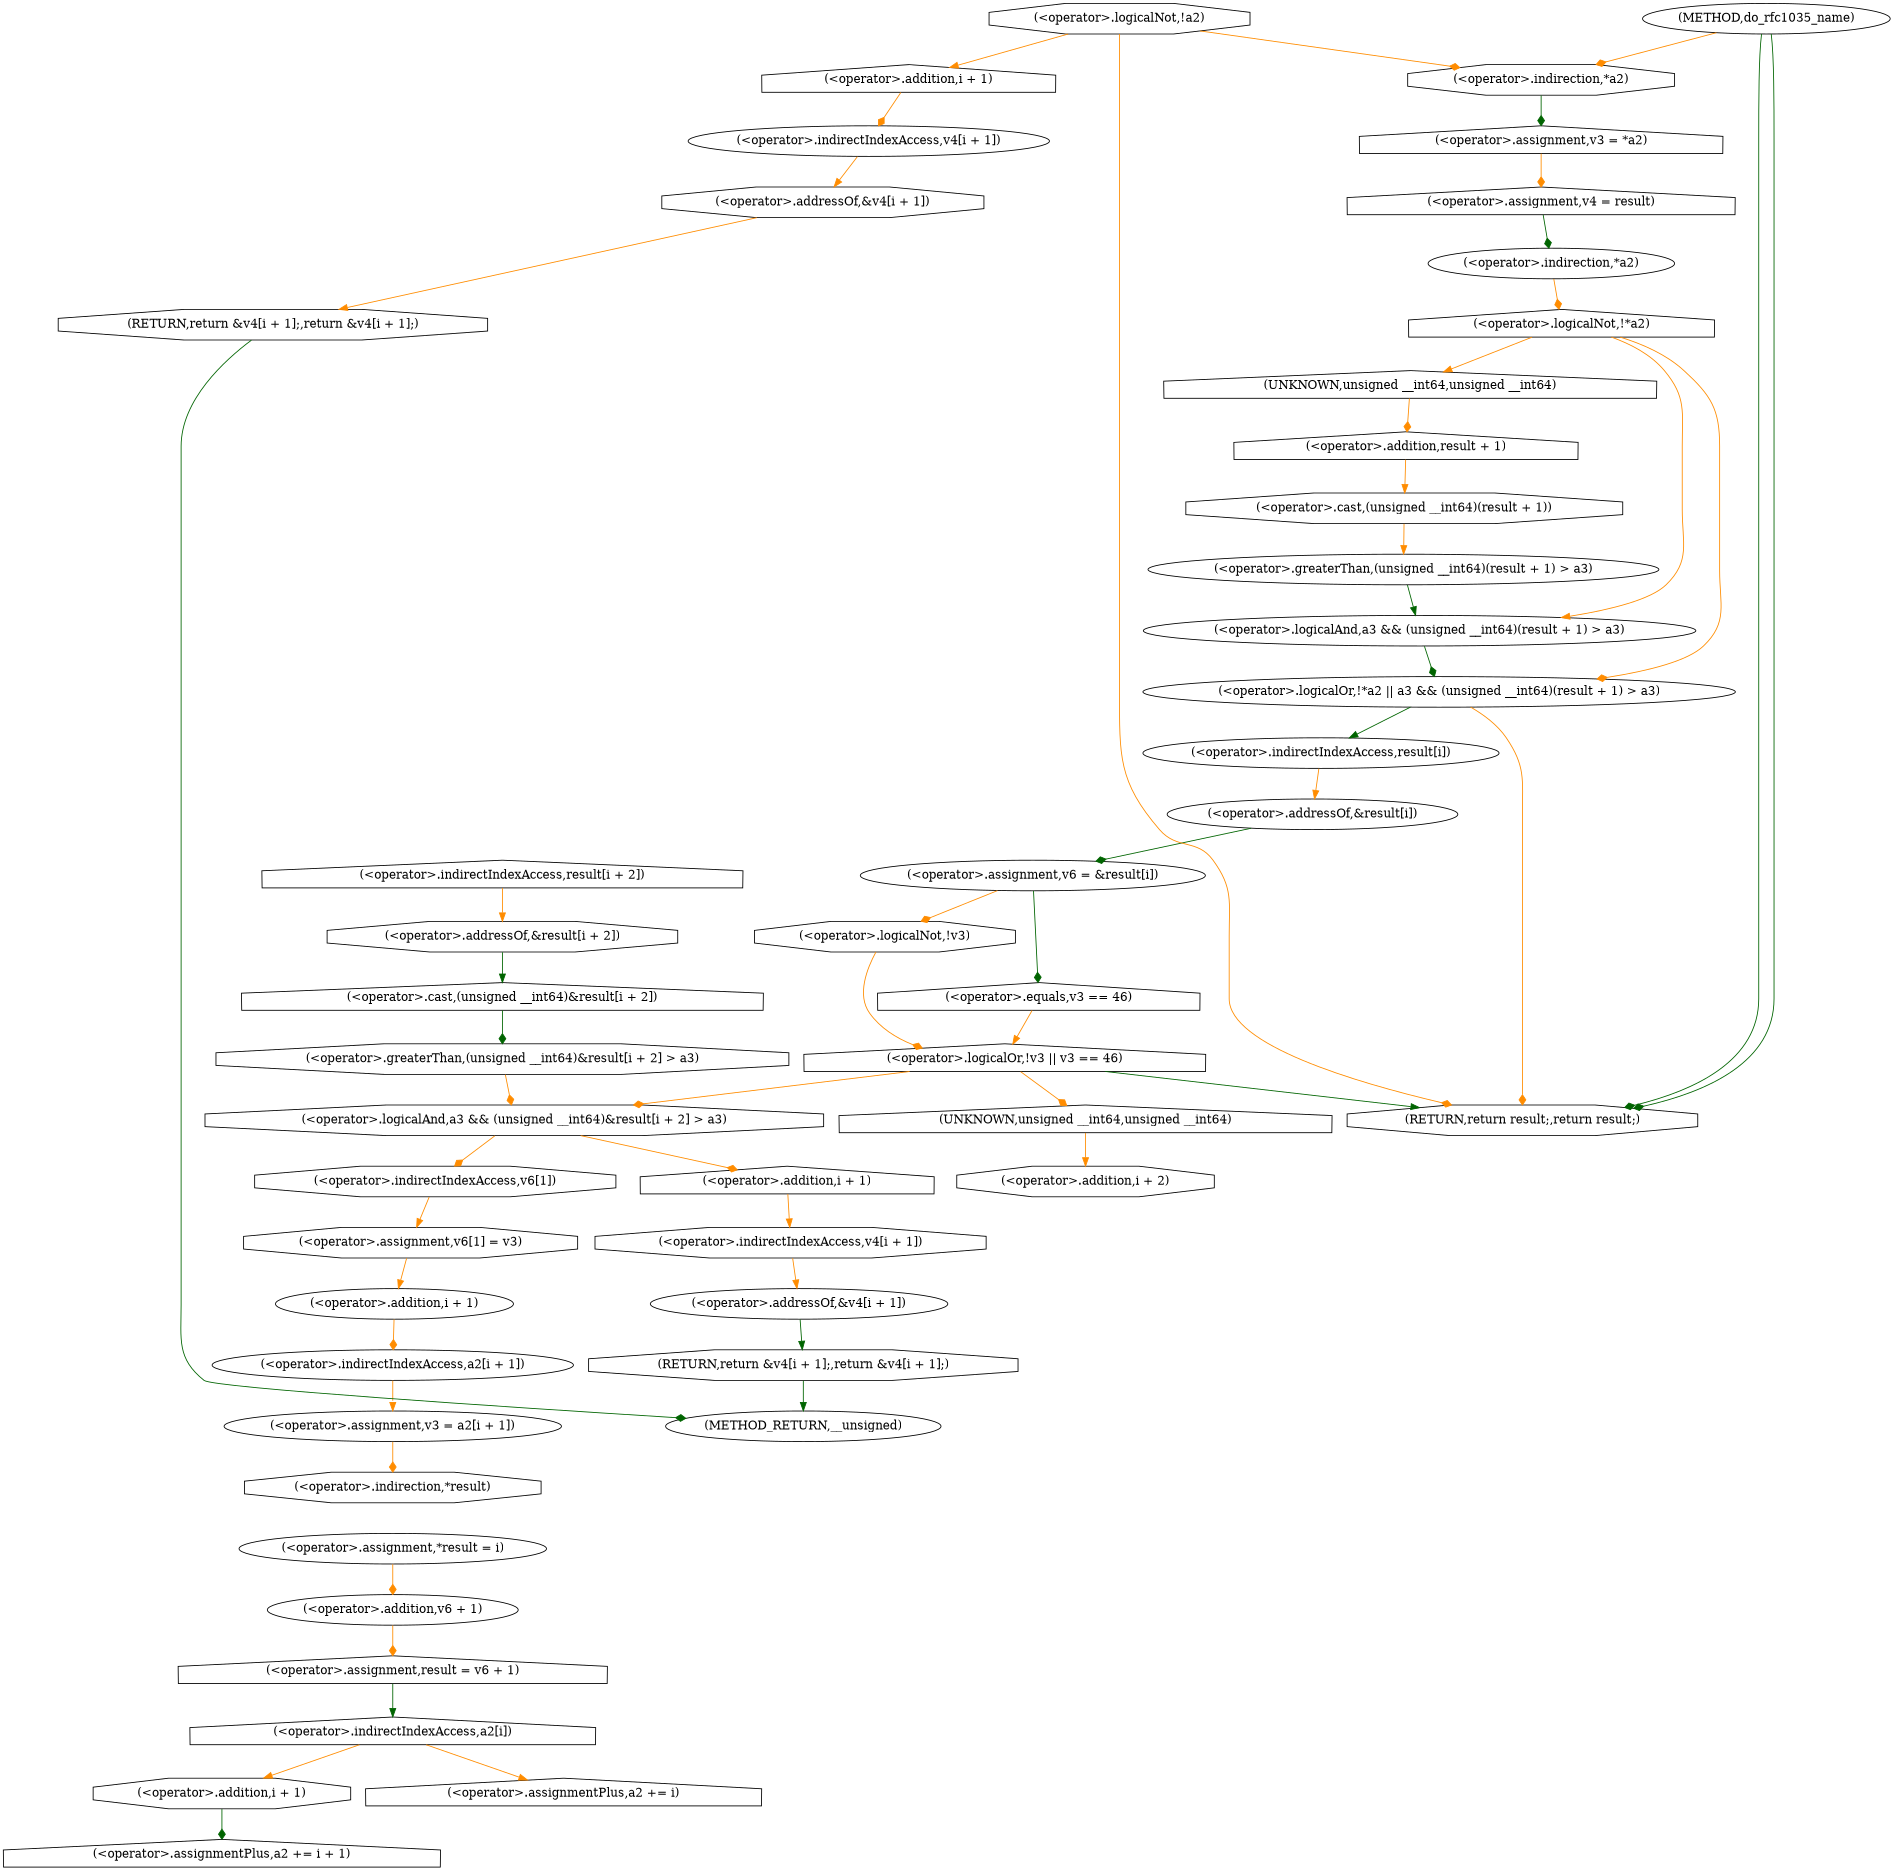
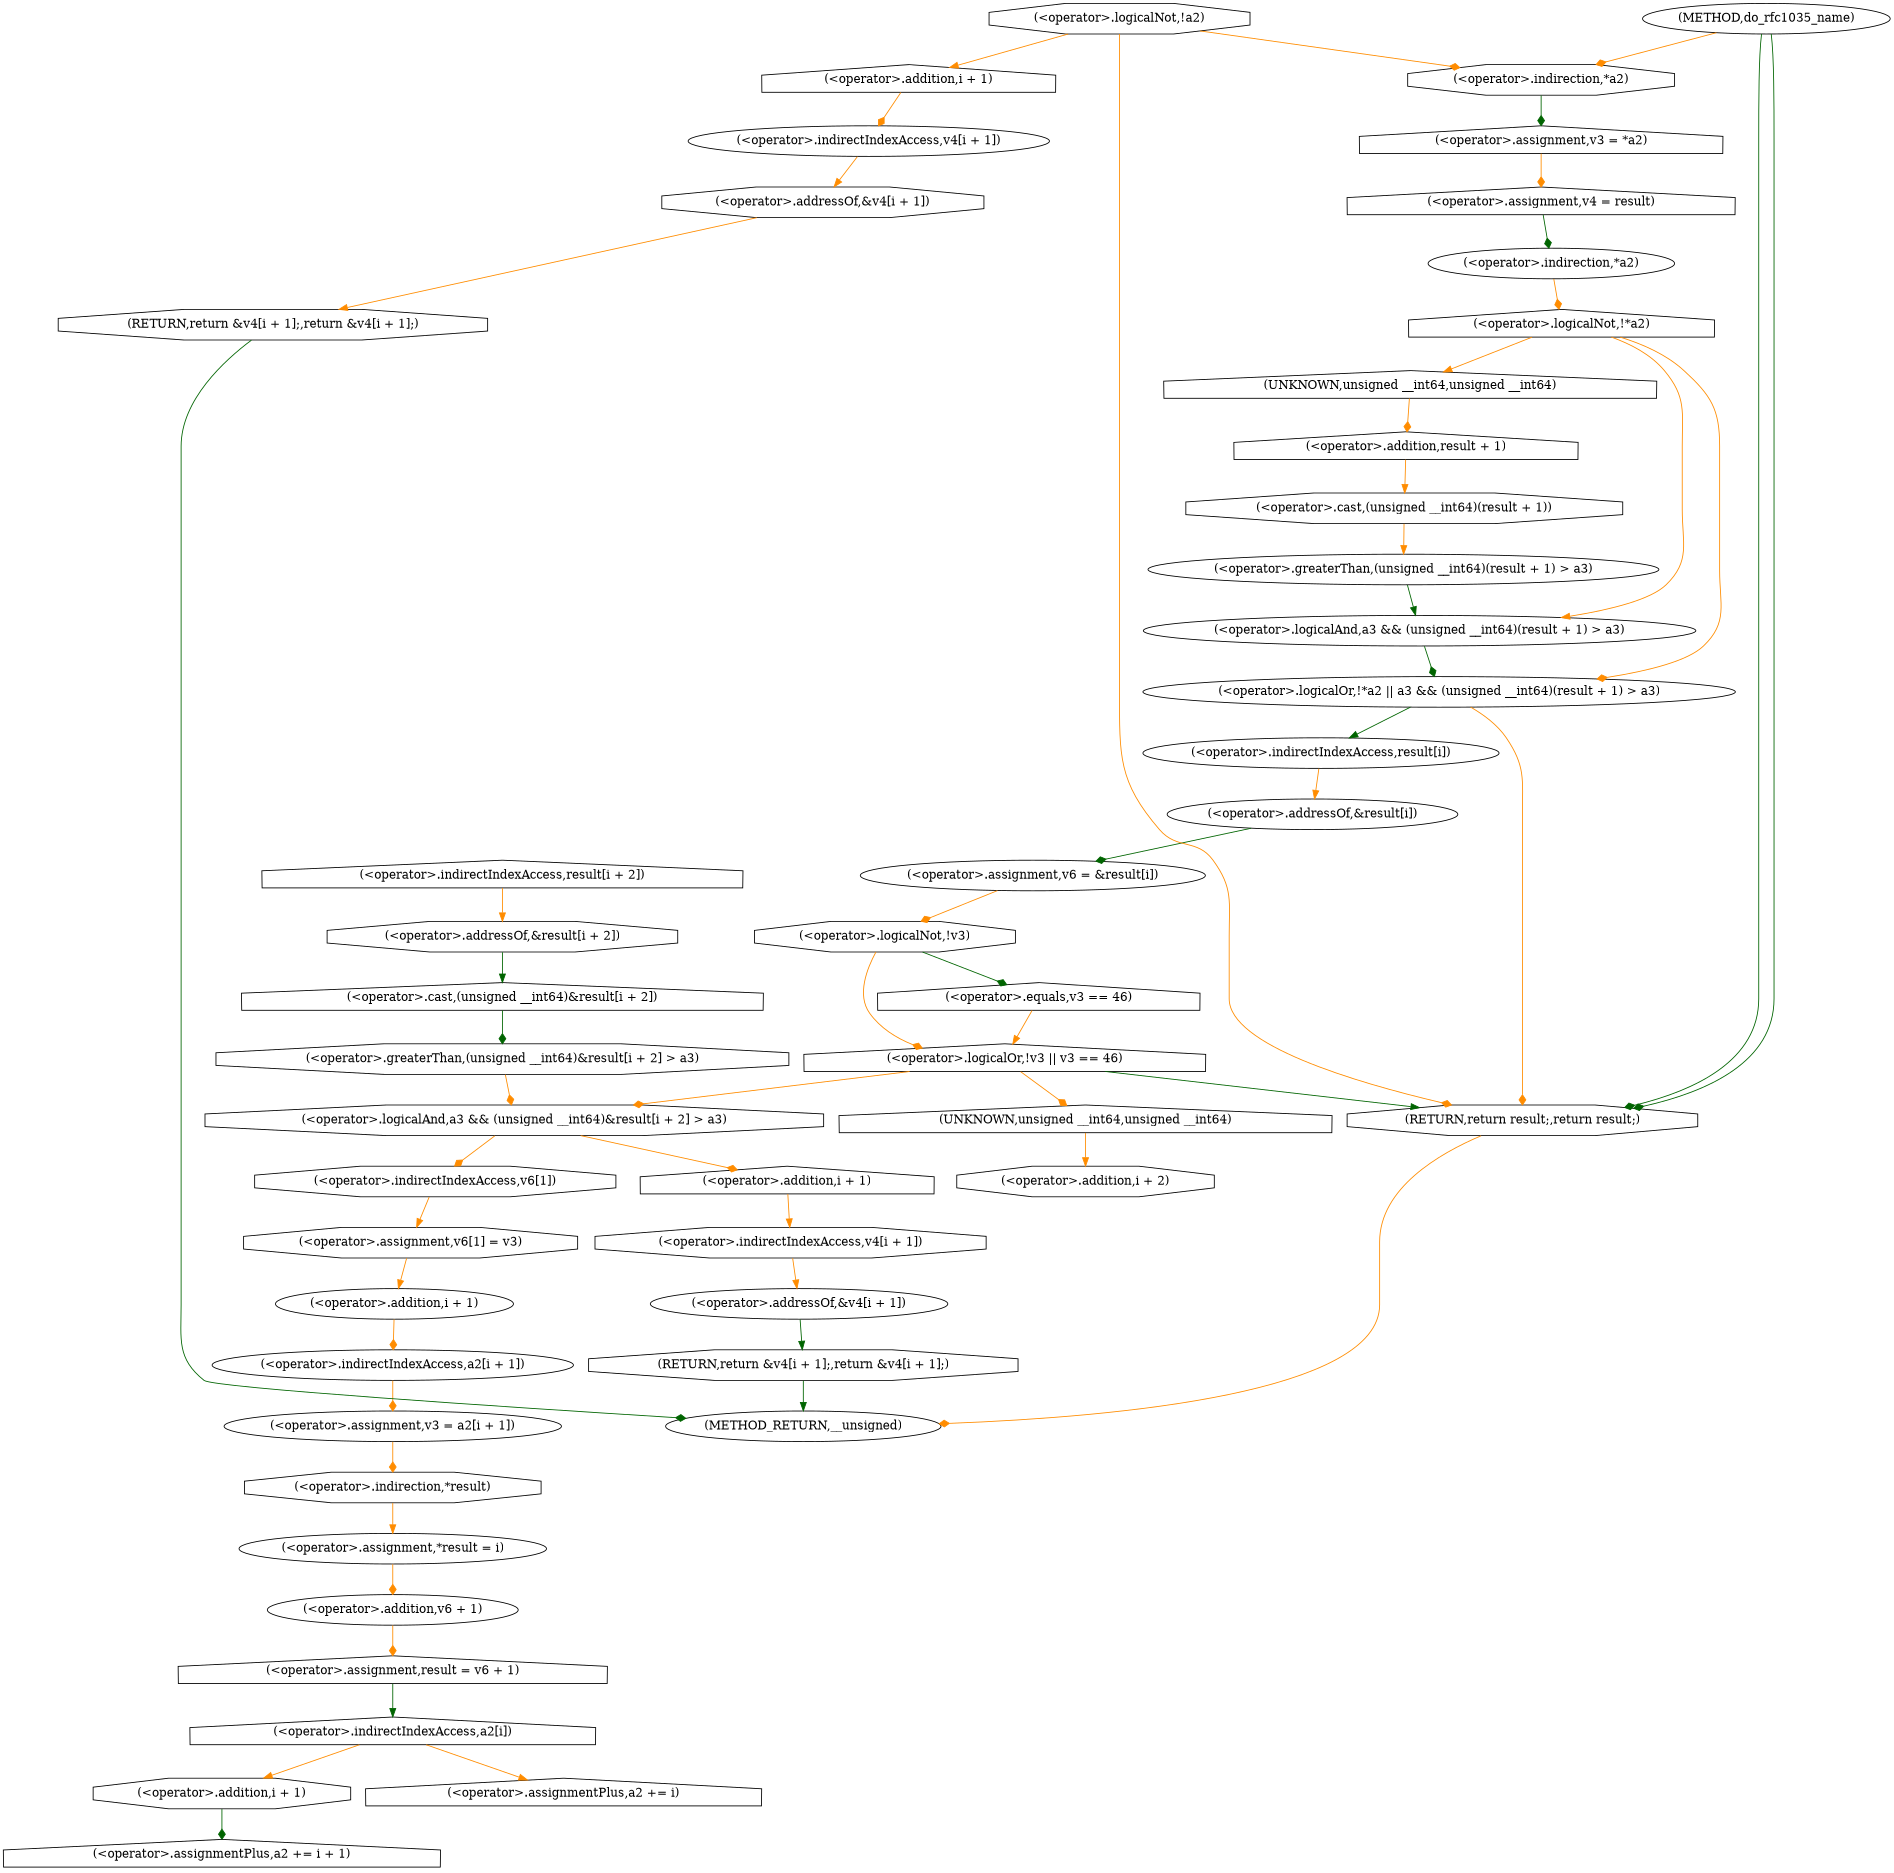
(1036, 932) -> (960, 967)
none -> (1288, 1379)
(393, 1391) -> (393, 1391)
none -> (393, 1514)
